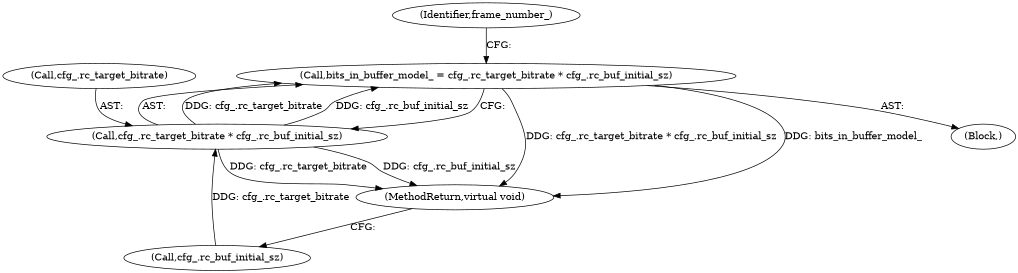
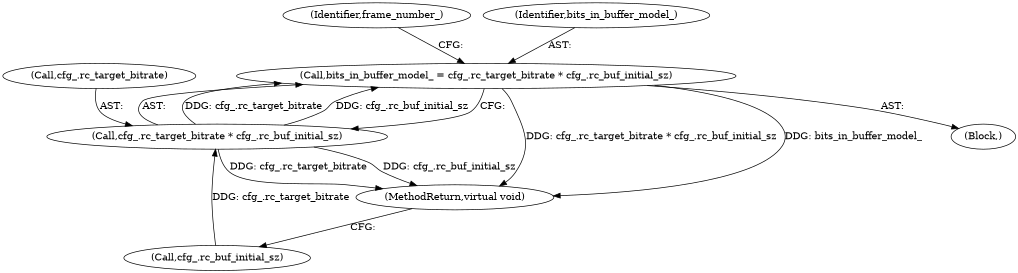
none -> (596, 15)
